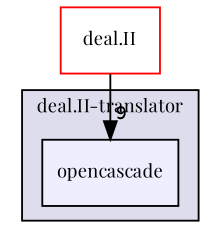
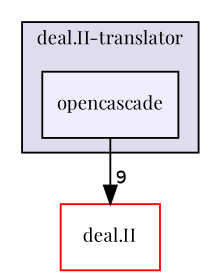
(110, 101) -> (110, 164)
